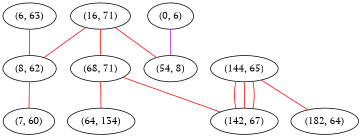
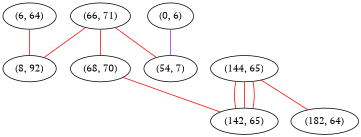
(30, 16) -> (30, 16)
(100, 16) -> (100, 16)
(30, 69) -> (30, 69)
(100, 69) -> (100, 69)
(171, 69) -> (171, 69)
(29, 121) -> none
(101, 121) -> none
(244, 121) -> (244, 121)
